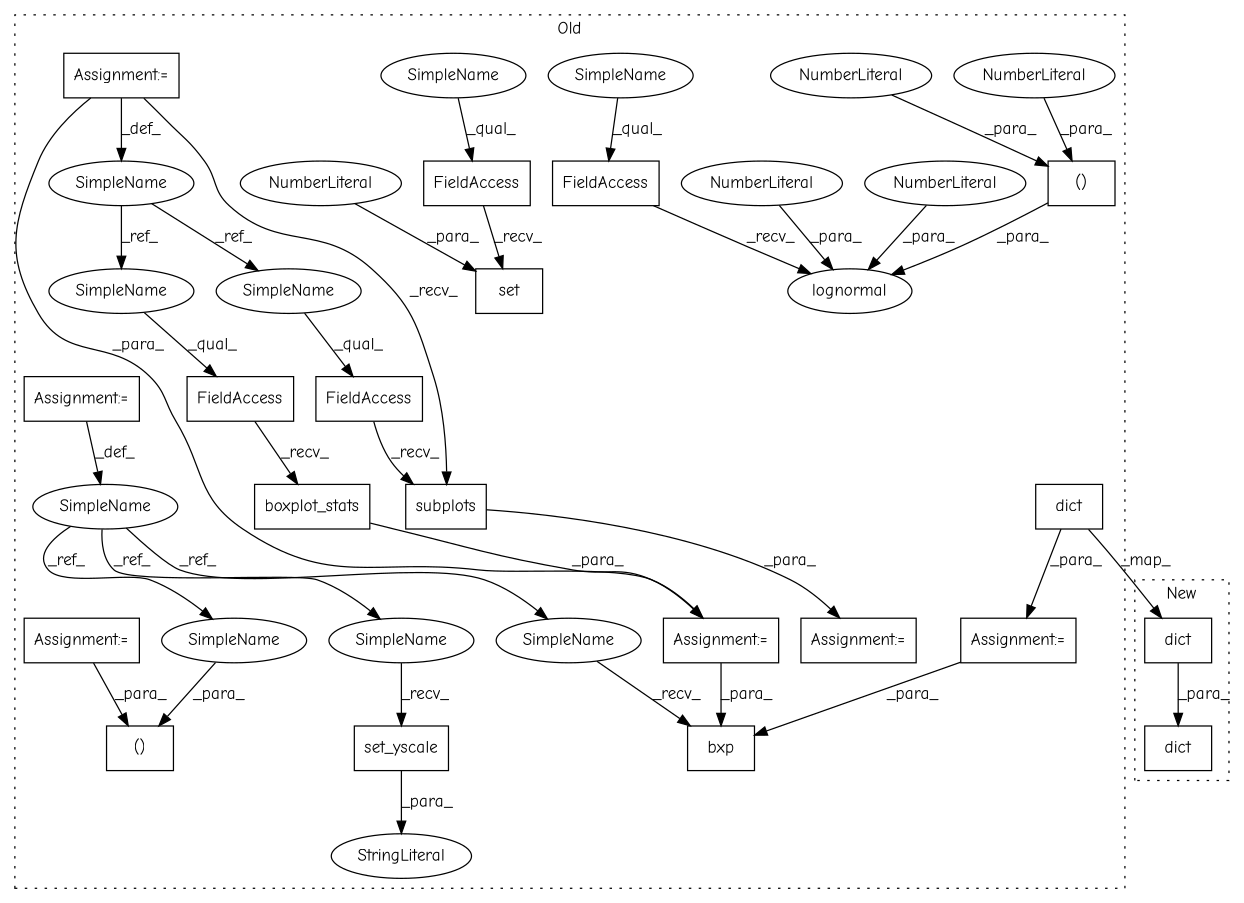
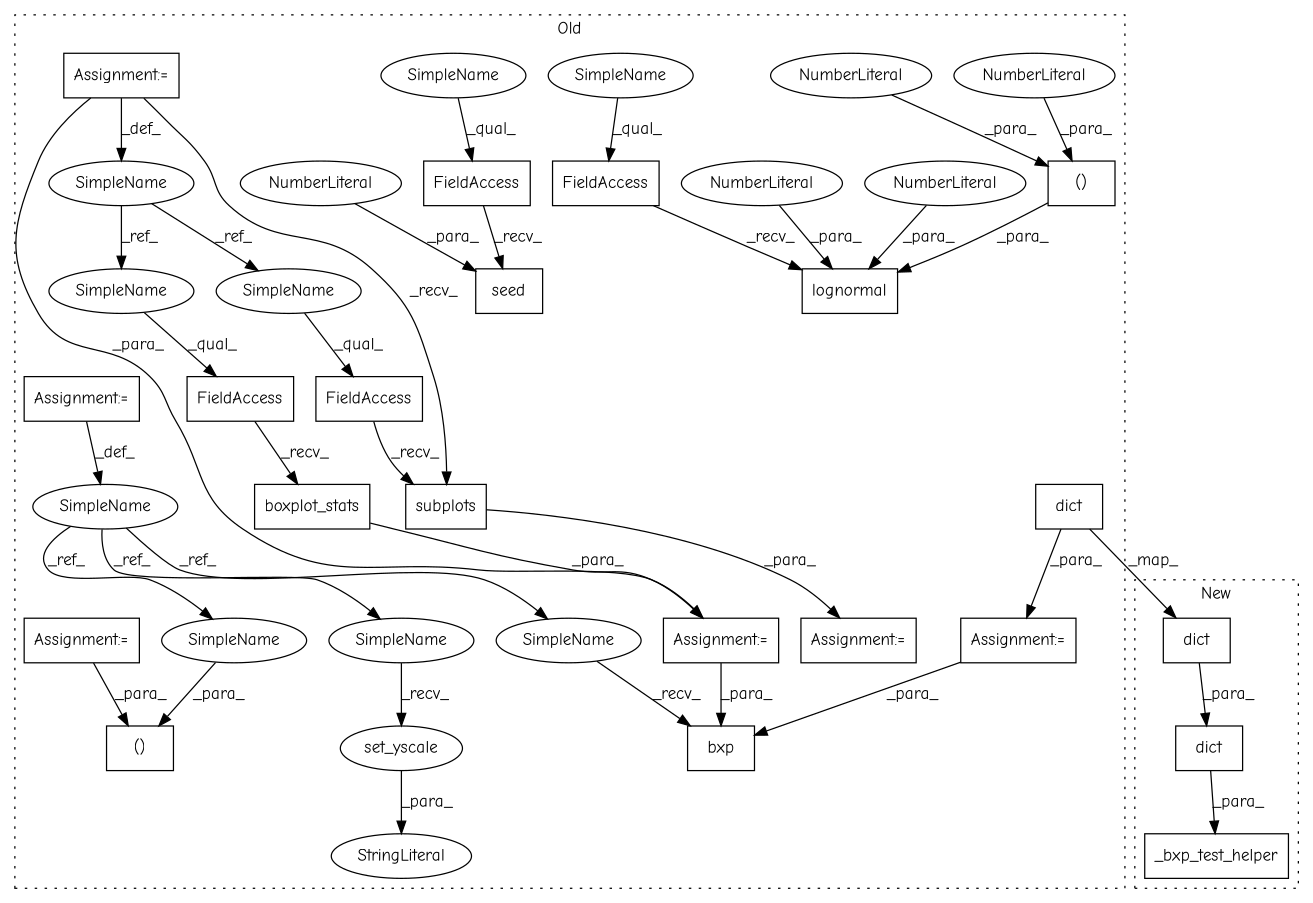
(509, 291) -> (509, 291)
(850, 291) -> (850, 291)
(401, 748) -> (401, 748)
none -> (1217, 856)
